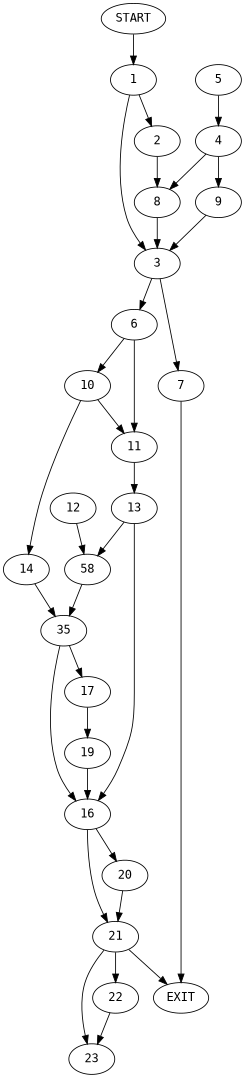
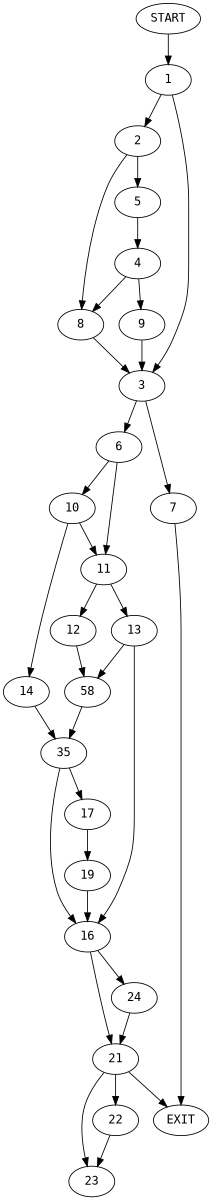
none -> (138, 168)
none -> (90, 596)
(125, 876) -> (134, 998)
